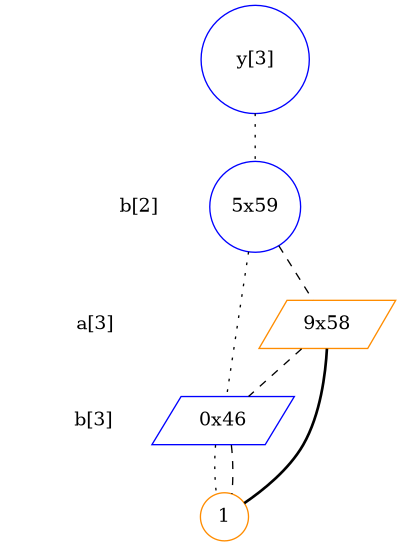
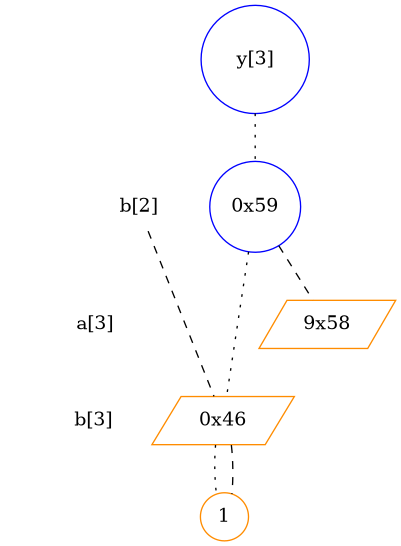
(255, 207) -> (255, 207)
(275, 373) -> (181, 314)
(223, 421) -> (223, 421)
(307, 438) -> none
